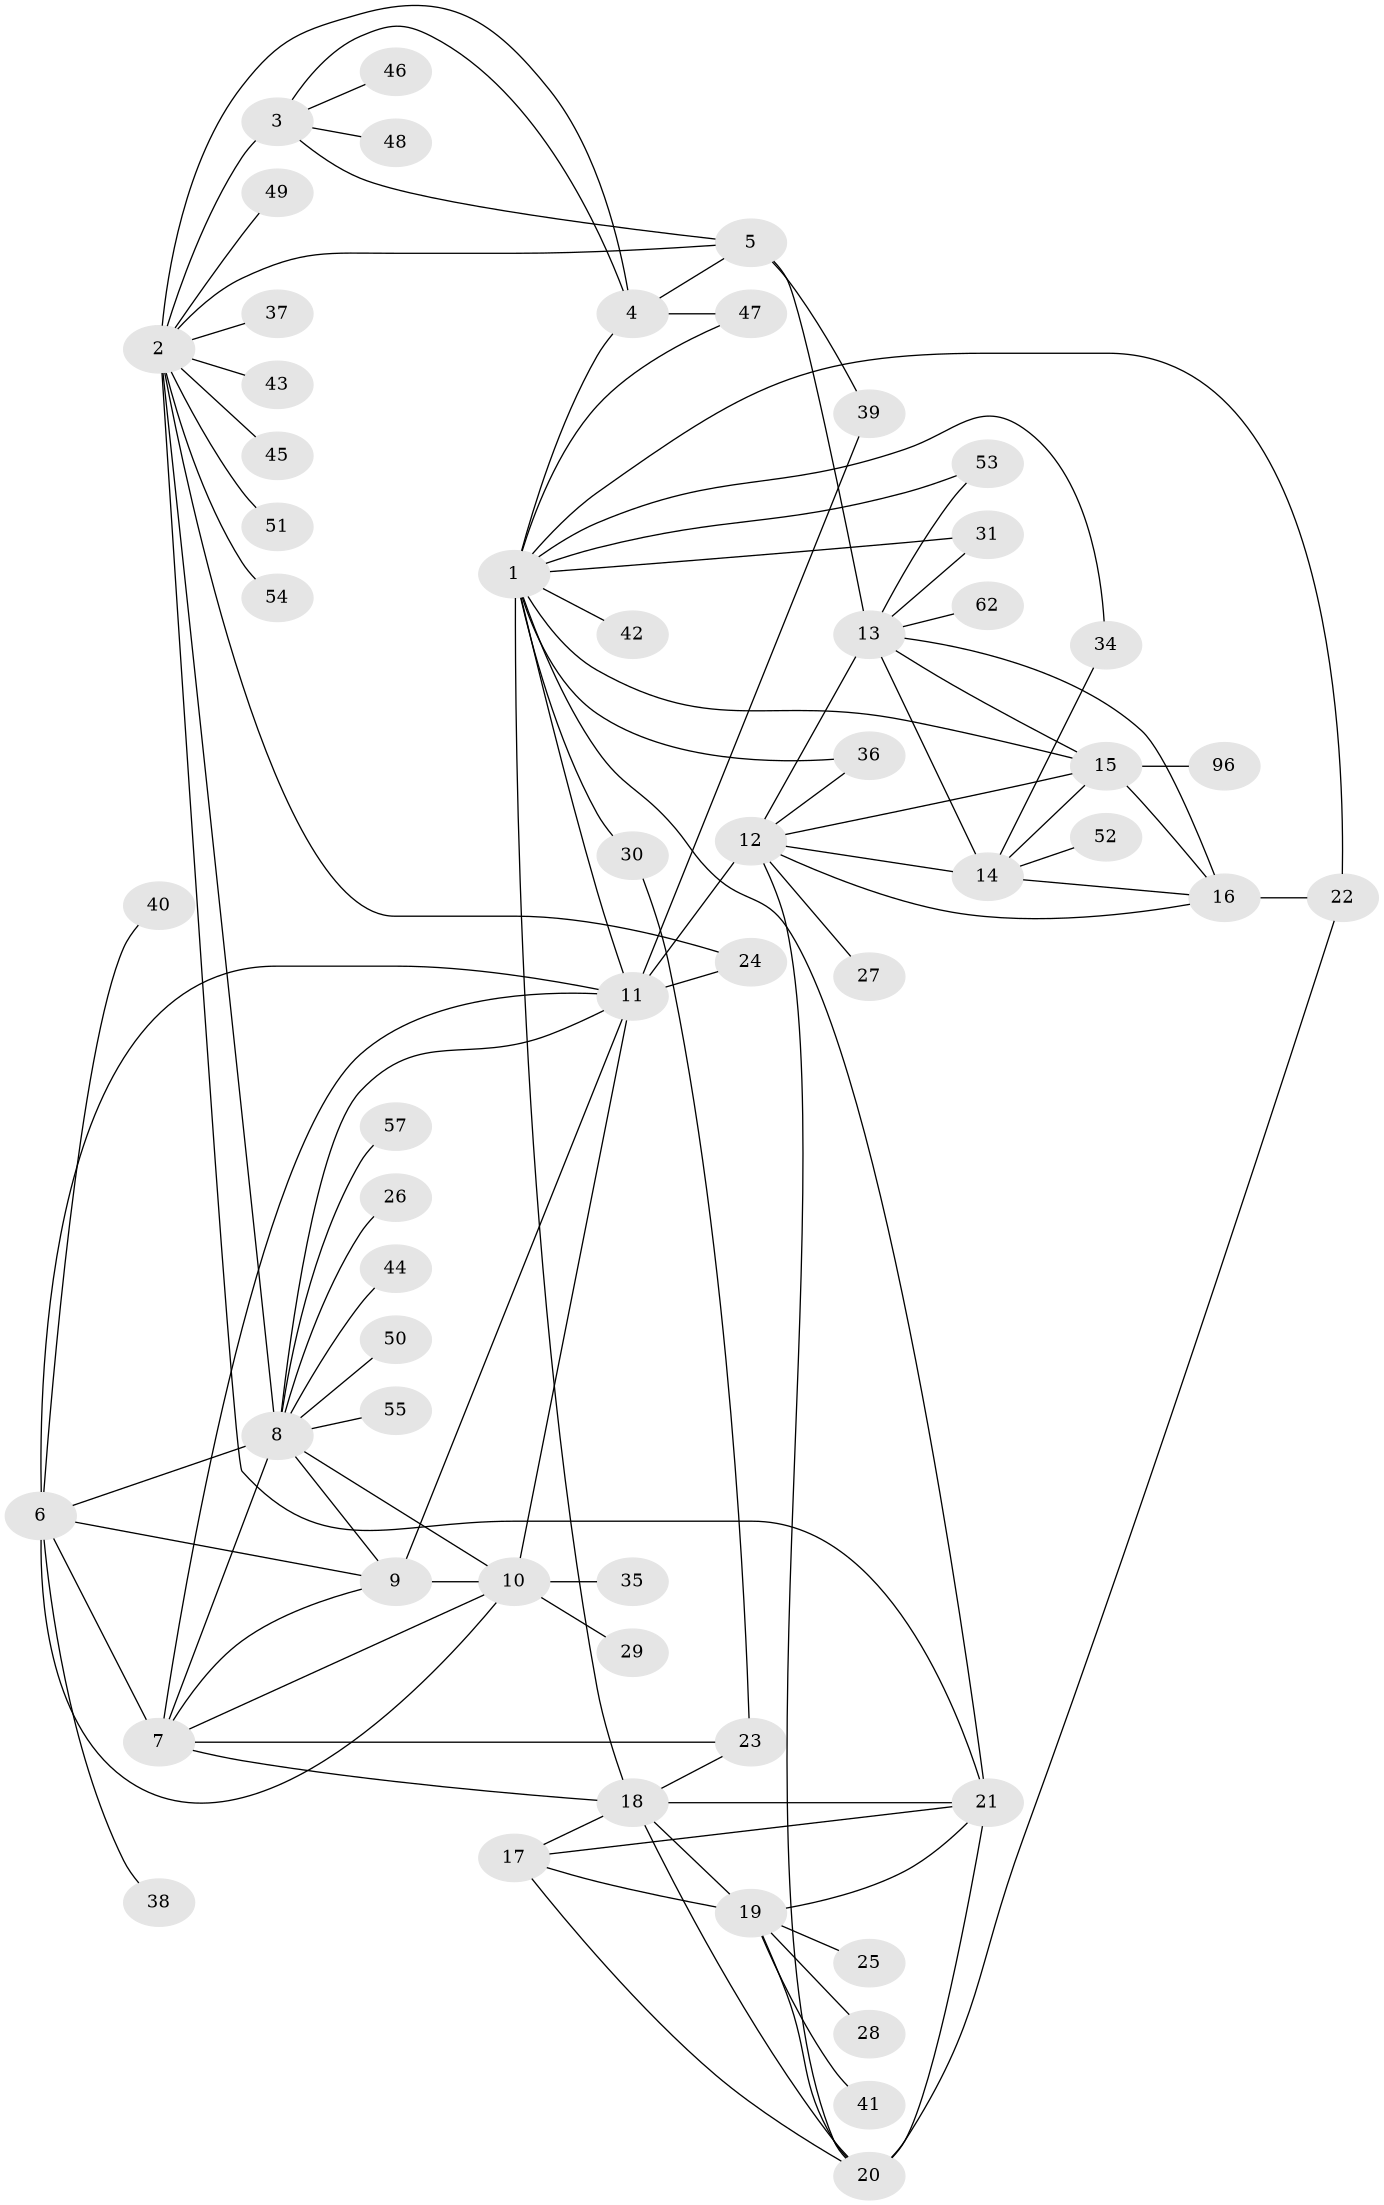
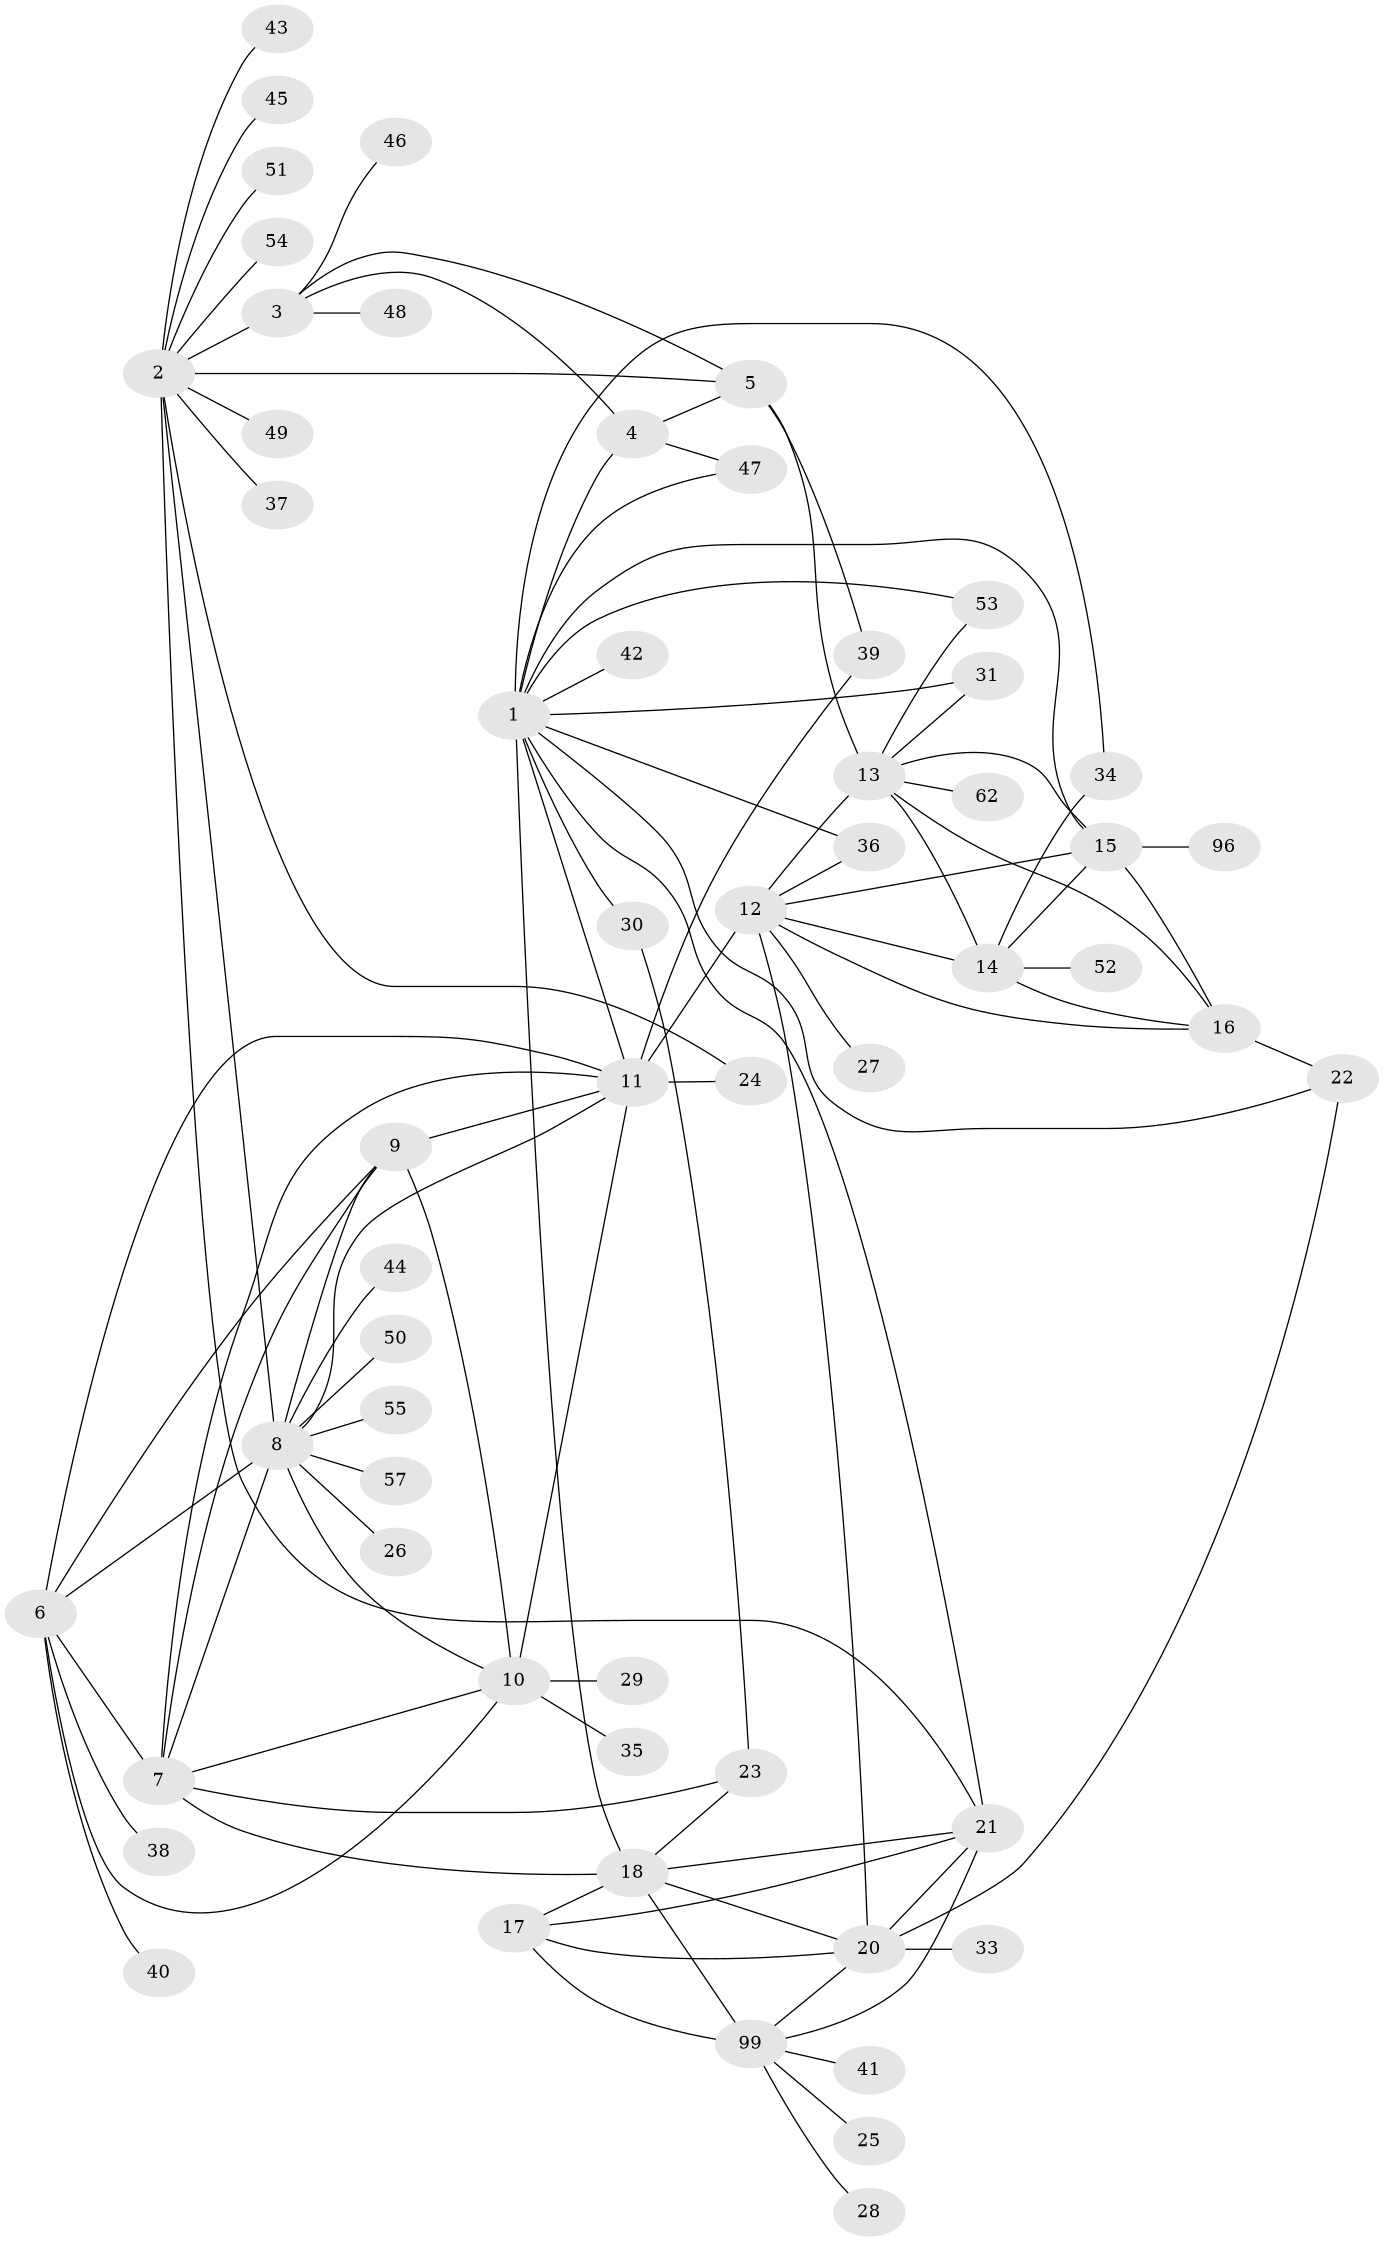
(380, 10) -> none
(751, 1913) -> (751, 2044)
none -> (988, 1949)
